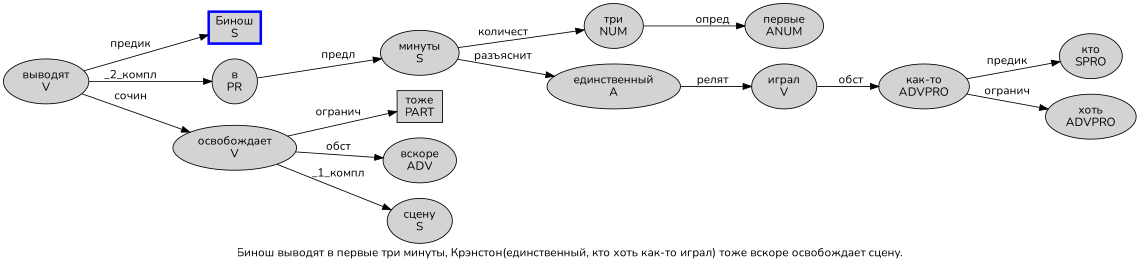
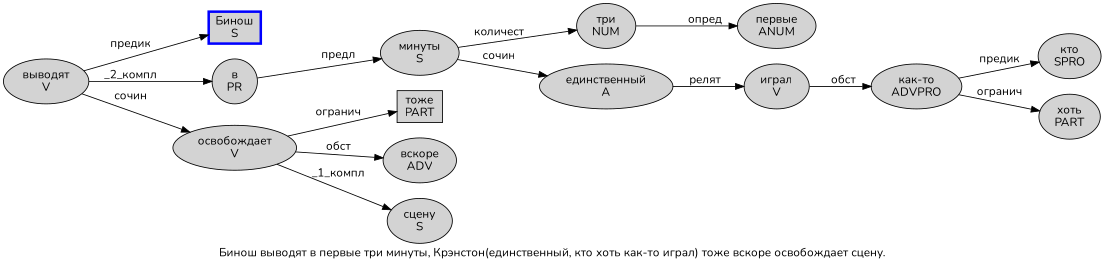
(503, 56) -> (499, 56)
(1091, 117) -> (1070, 117)
